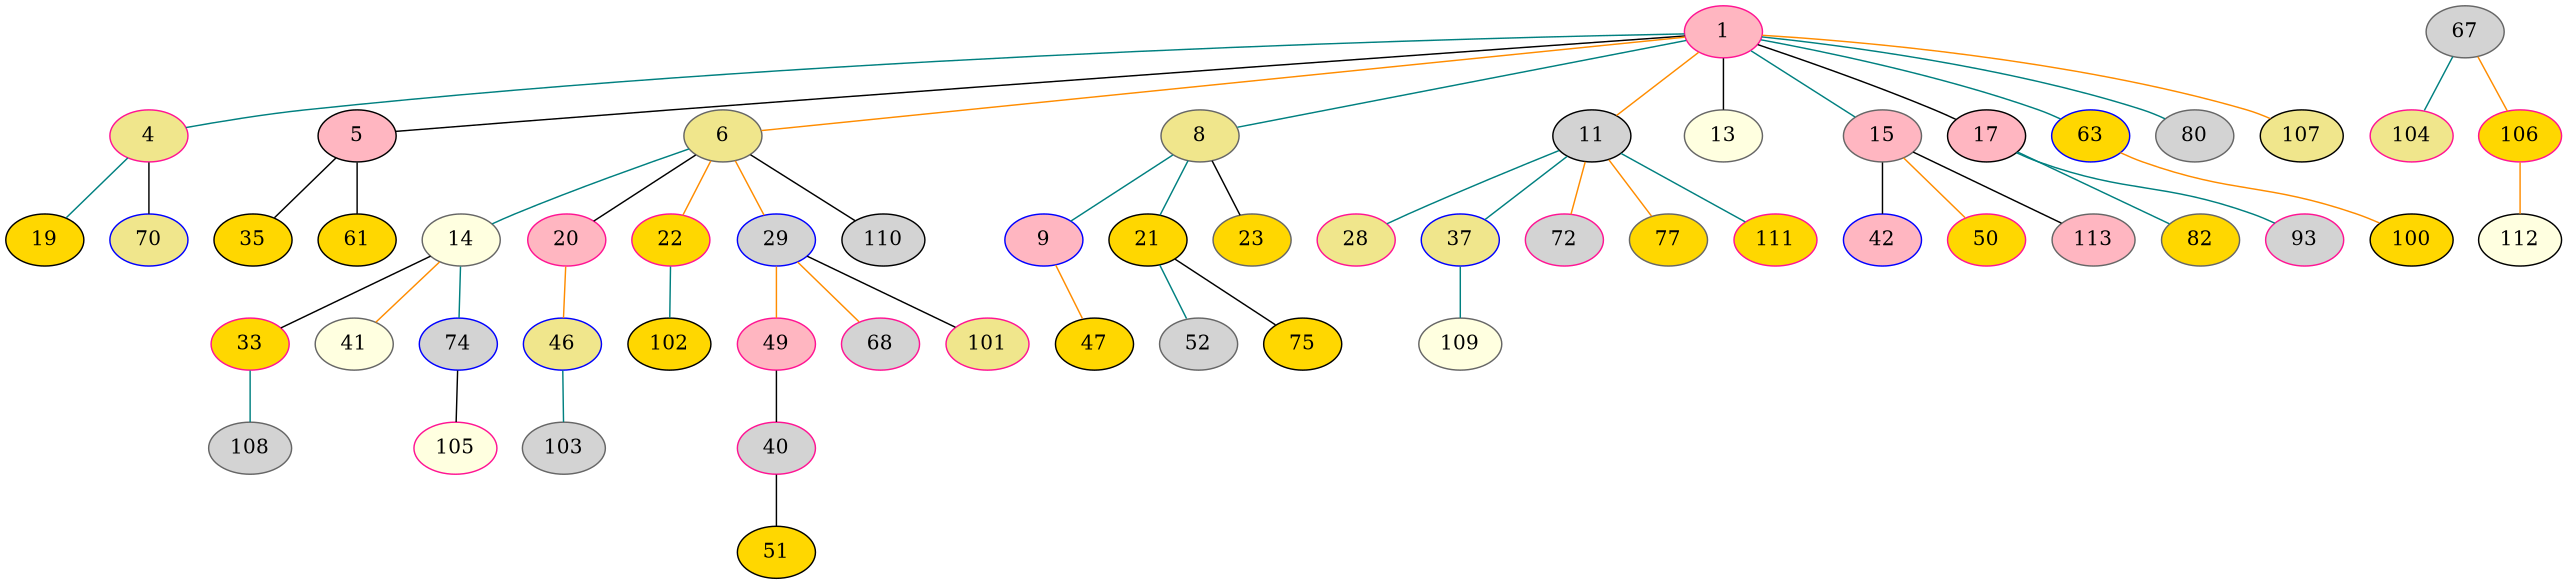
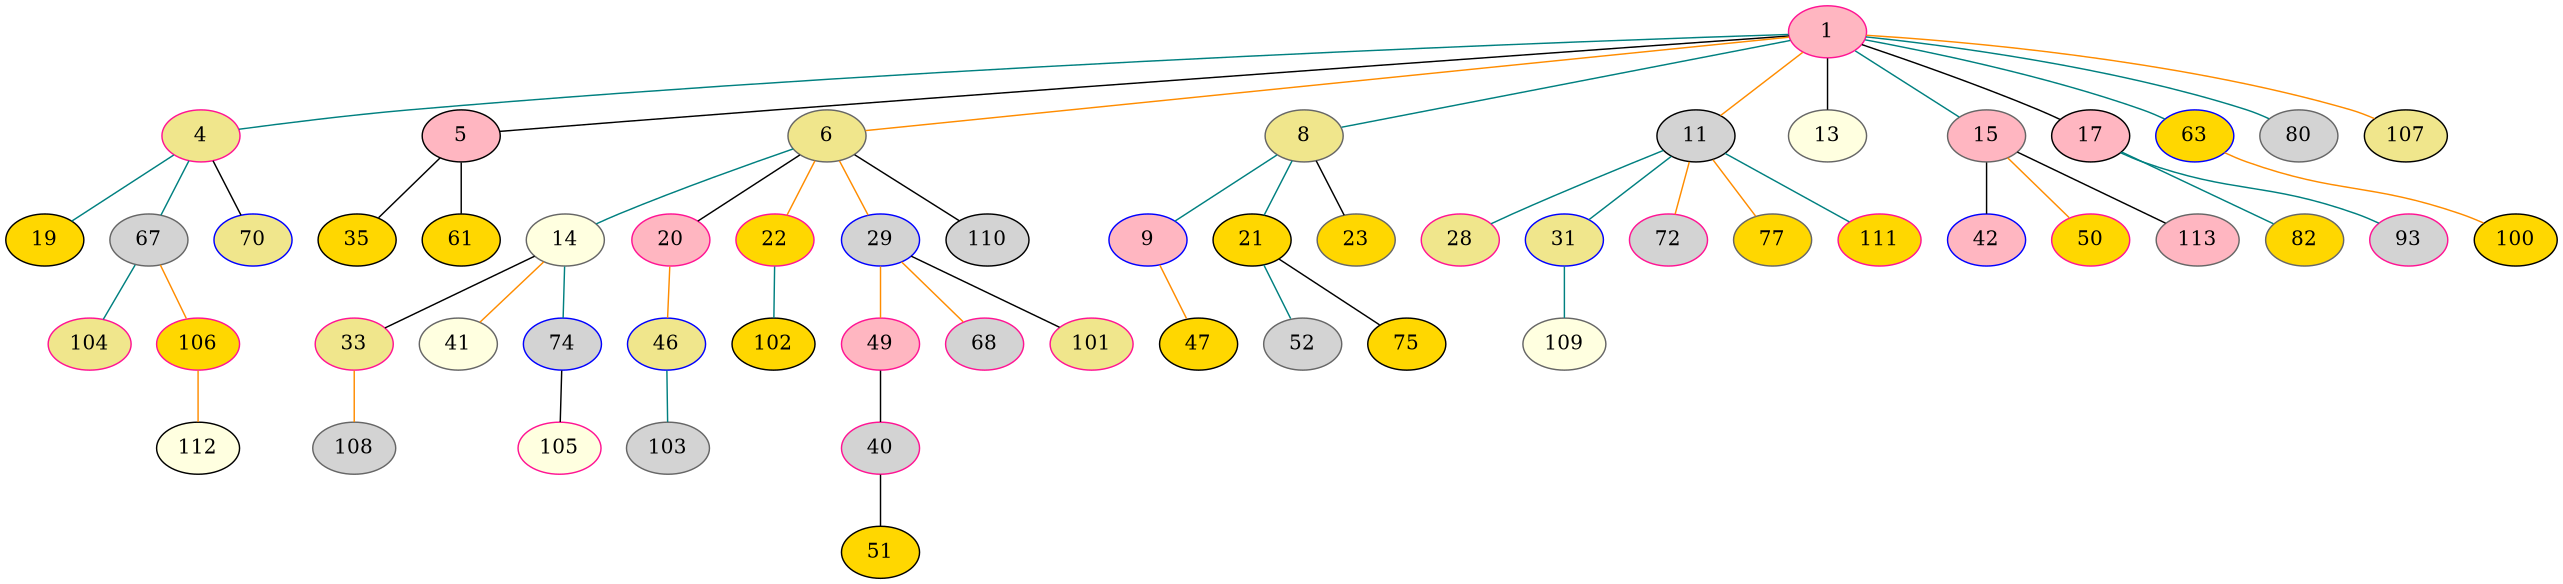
none -> (175, 188)
(1460, 240) -> (1564, 240)
(250, 344) -> (354, 344)
(250, 396) -> (354, 396)
